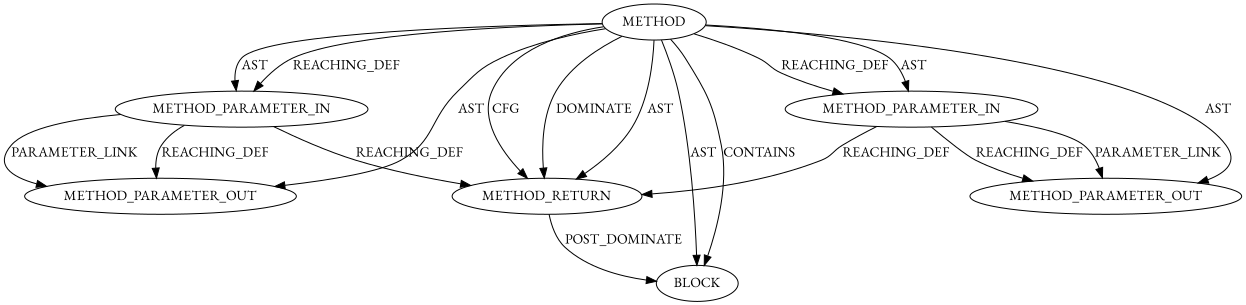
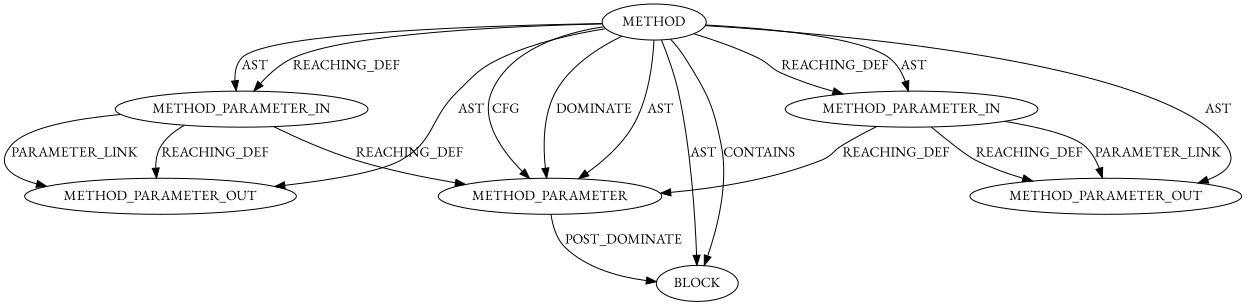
(547, 196) -> (550, 196)
